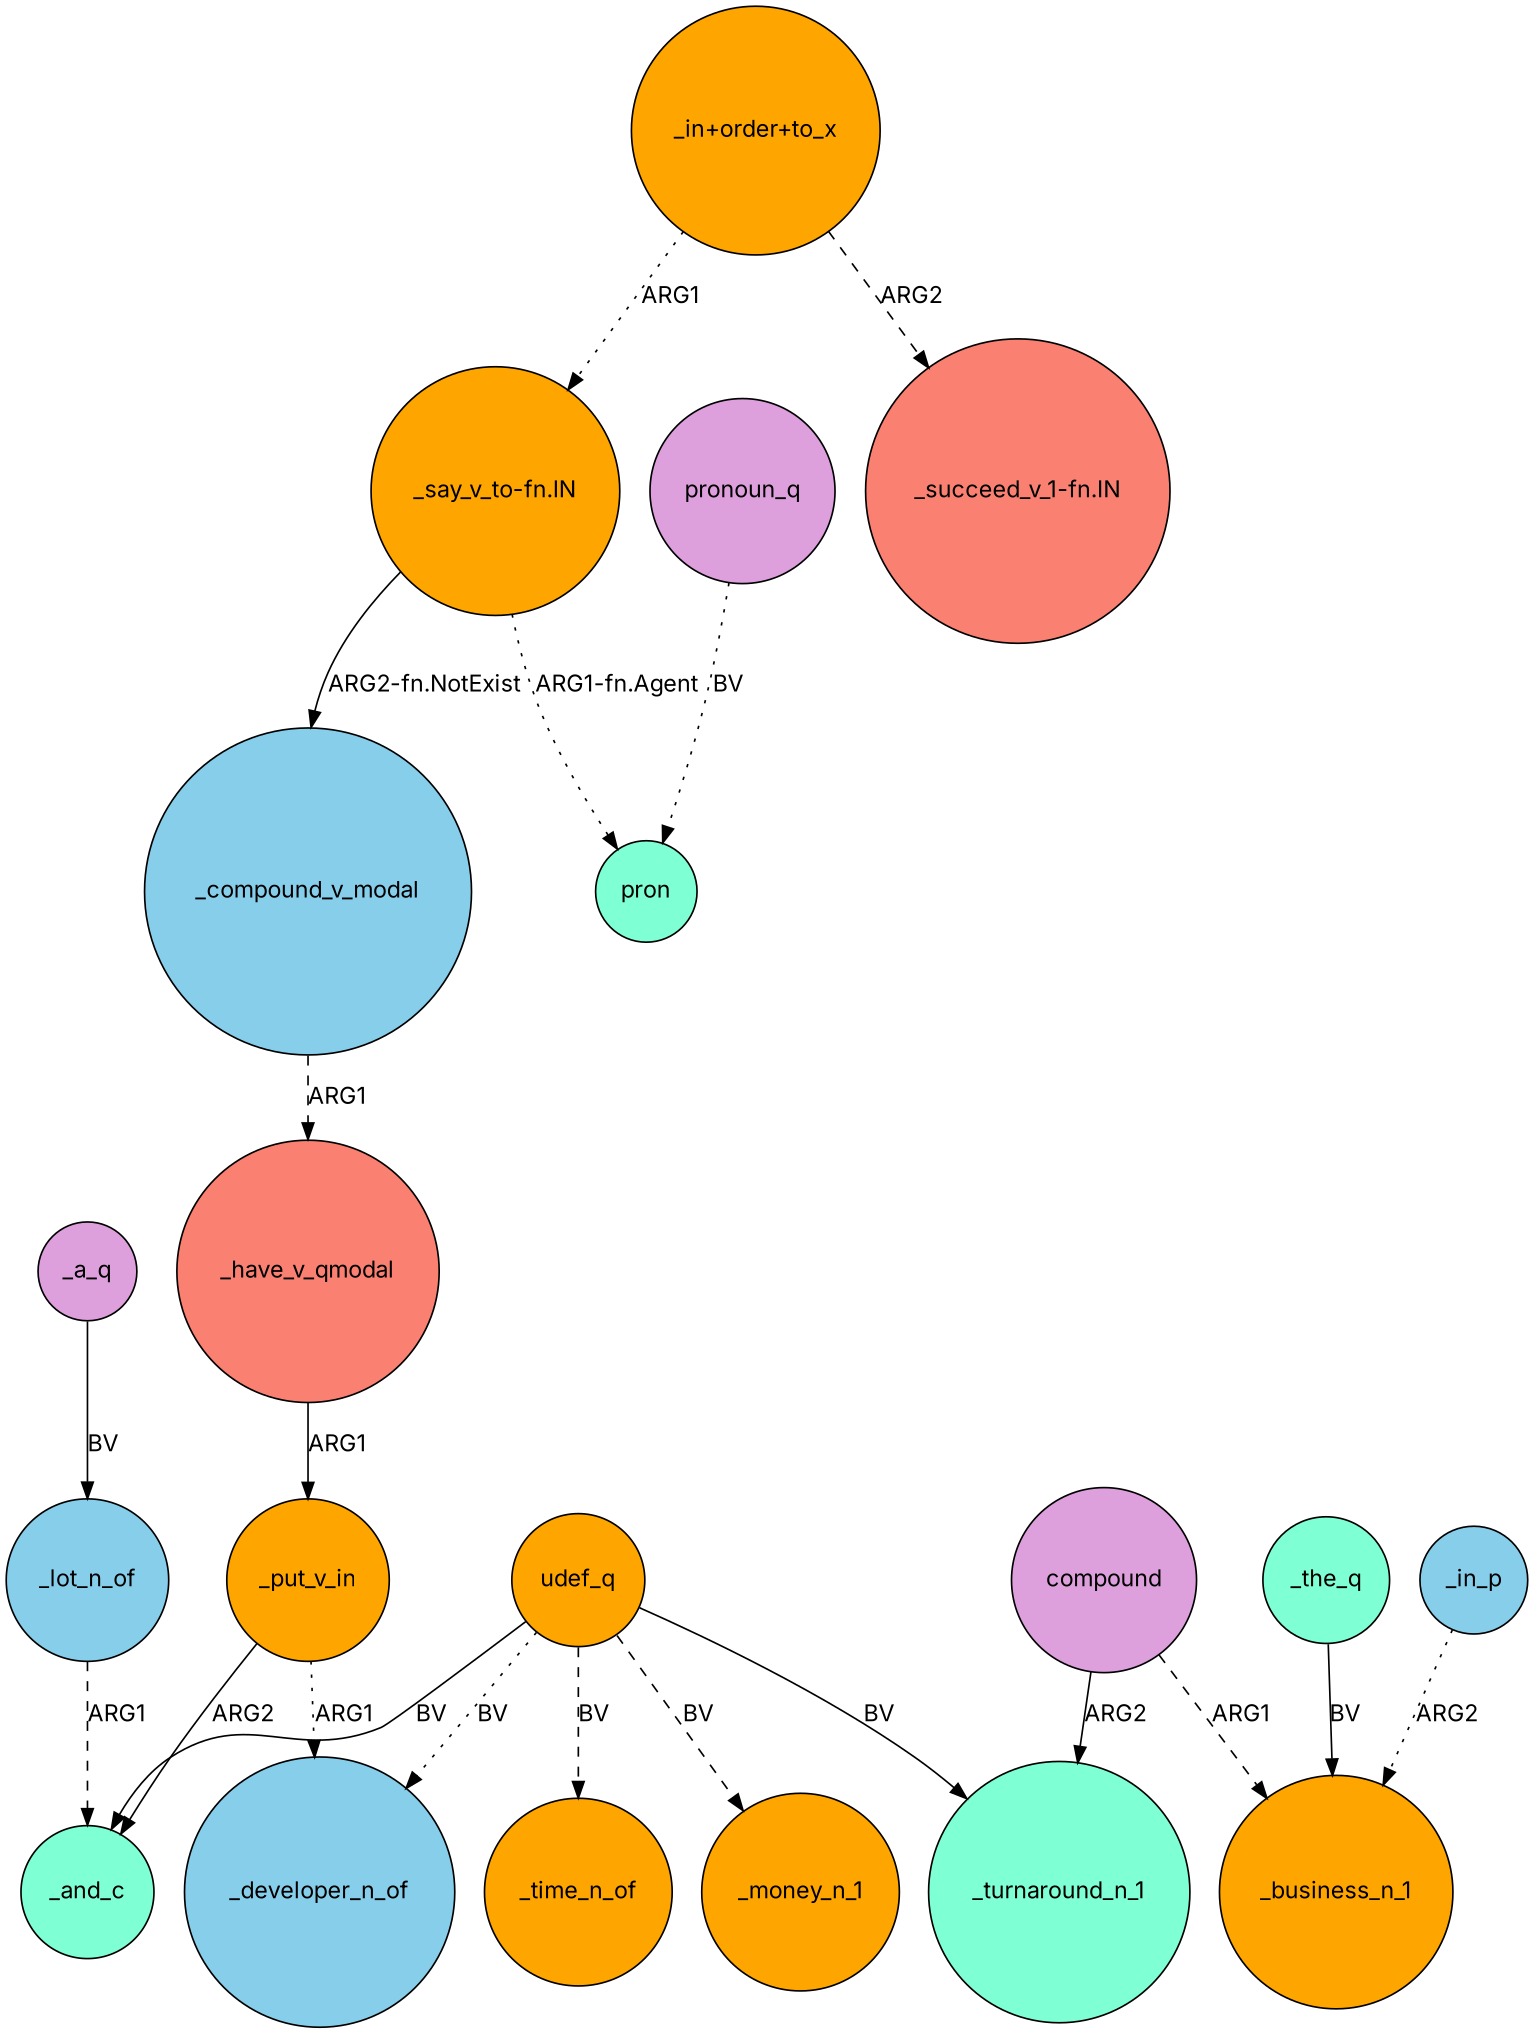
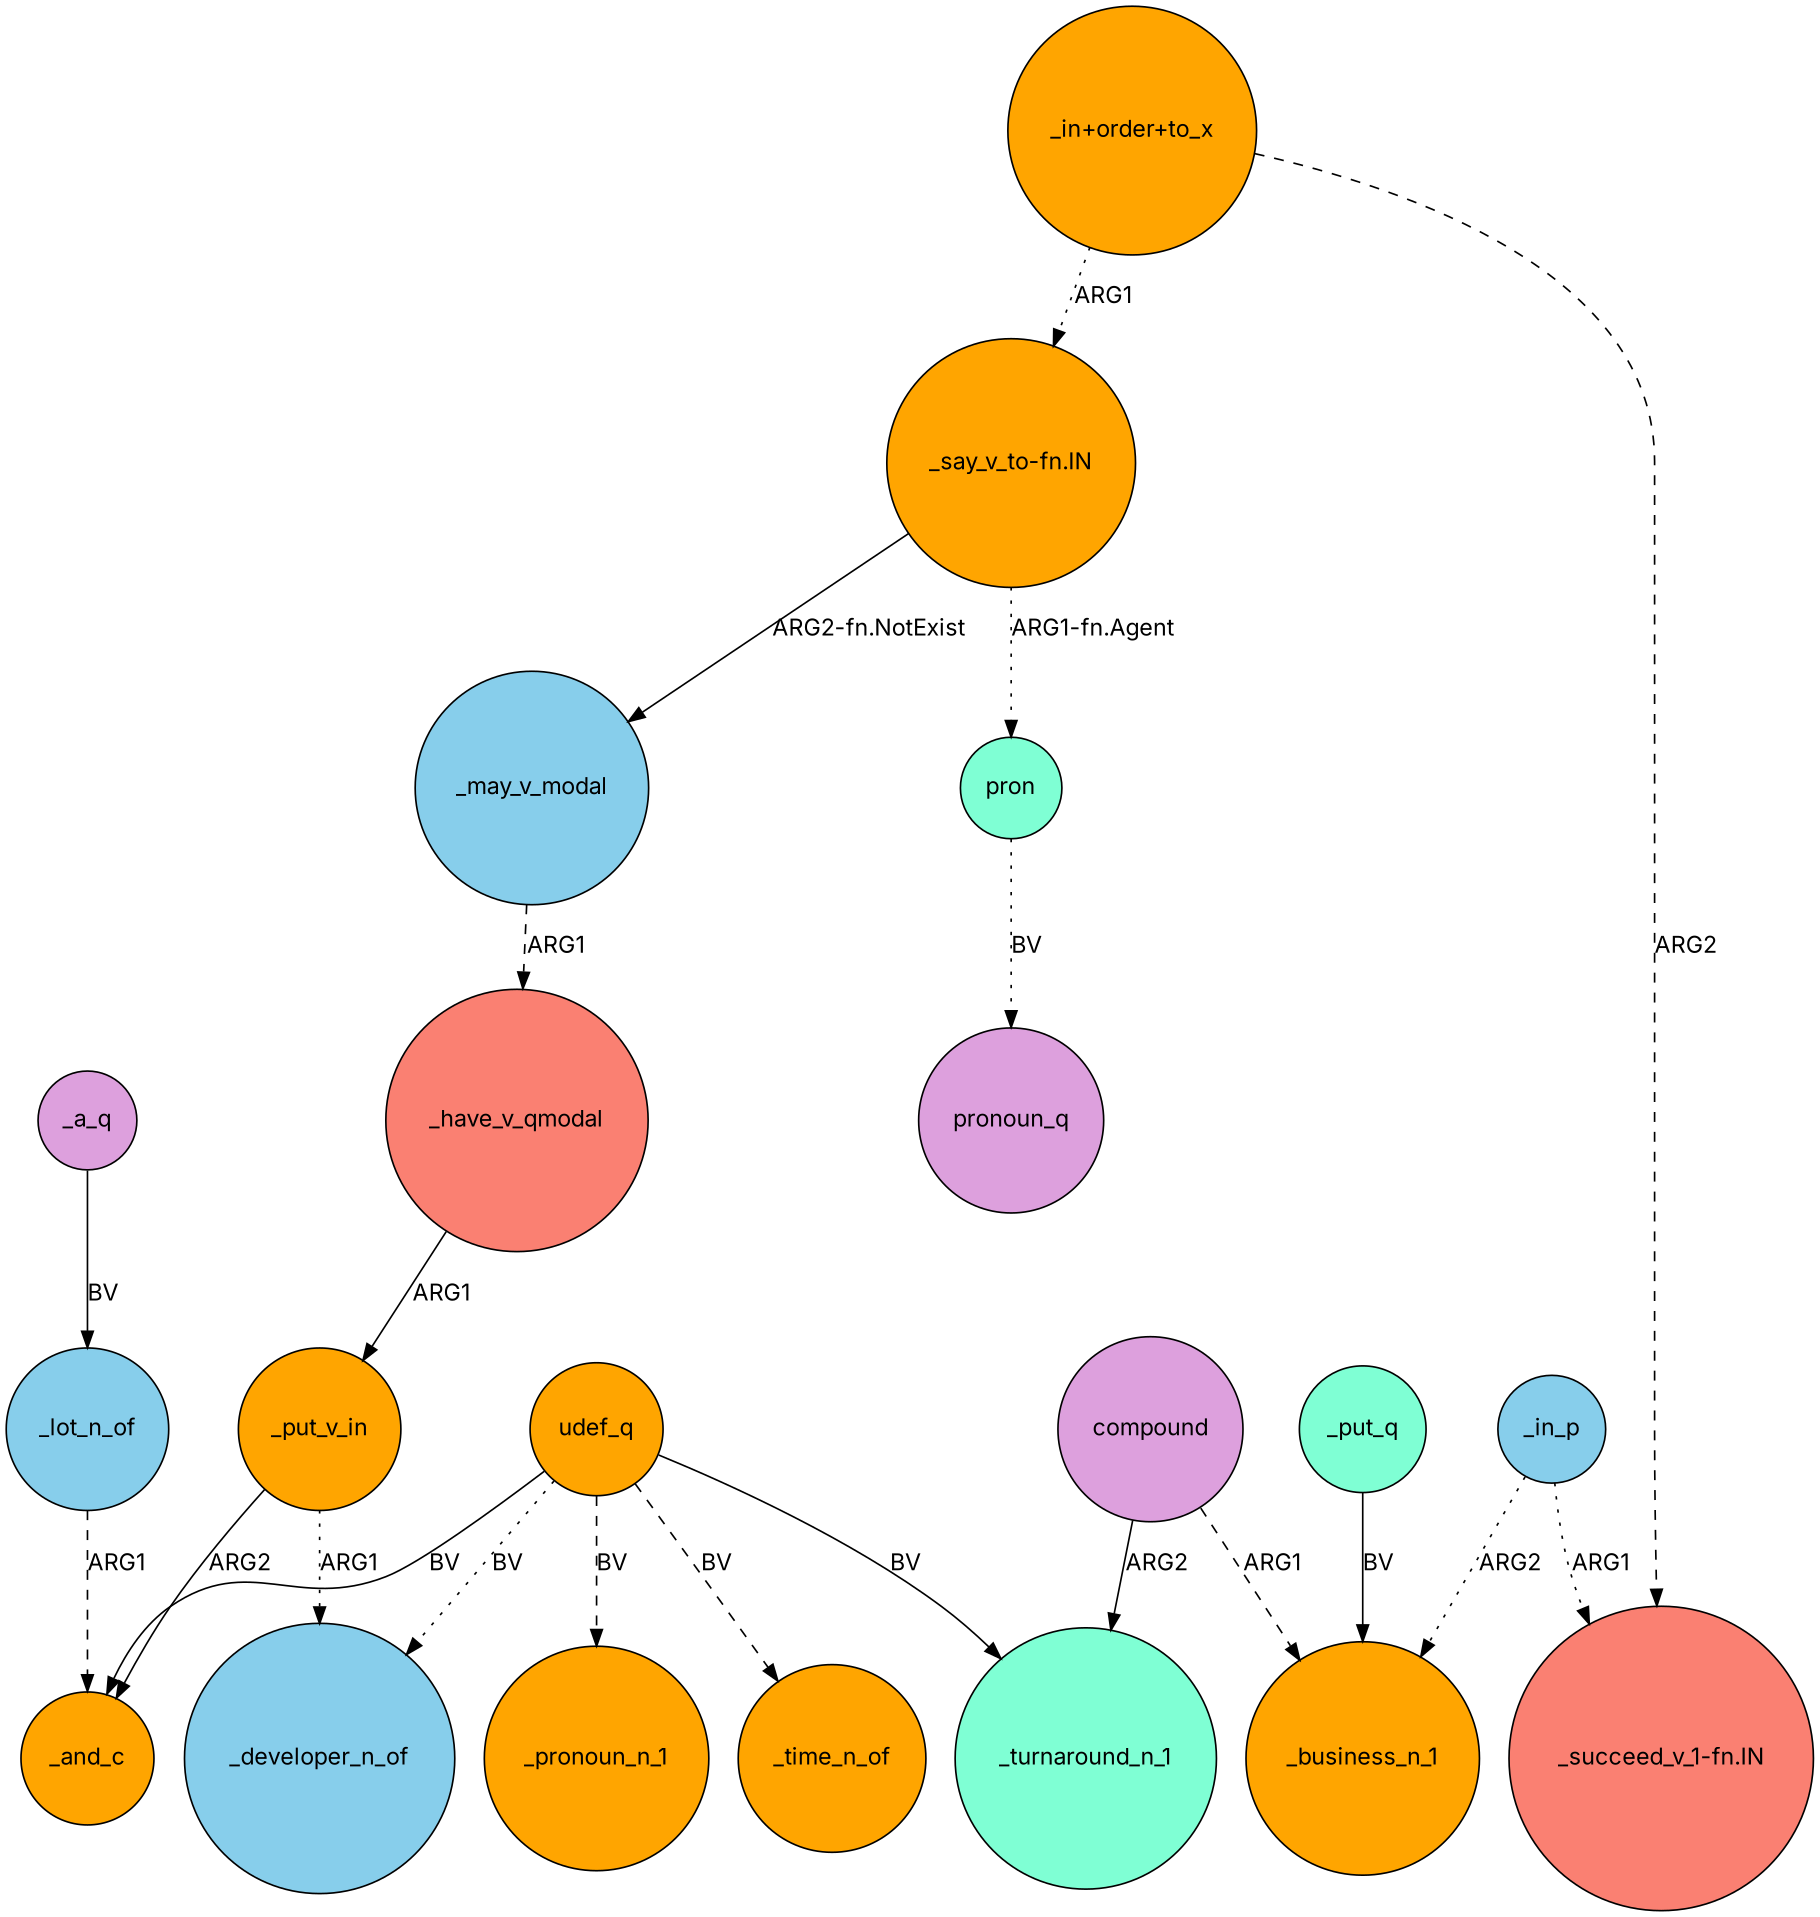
(704, 706) -> (1011, 925)
(308, 891) -> (532, 788)
none -> (1564, 1547)
(1326, 1580) -> (1363, 1429)
(87, 1892) -> (87, 1758)
(801, 1892) -> (597, 1758)
